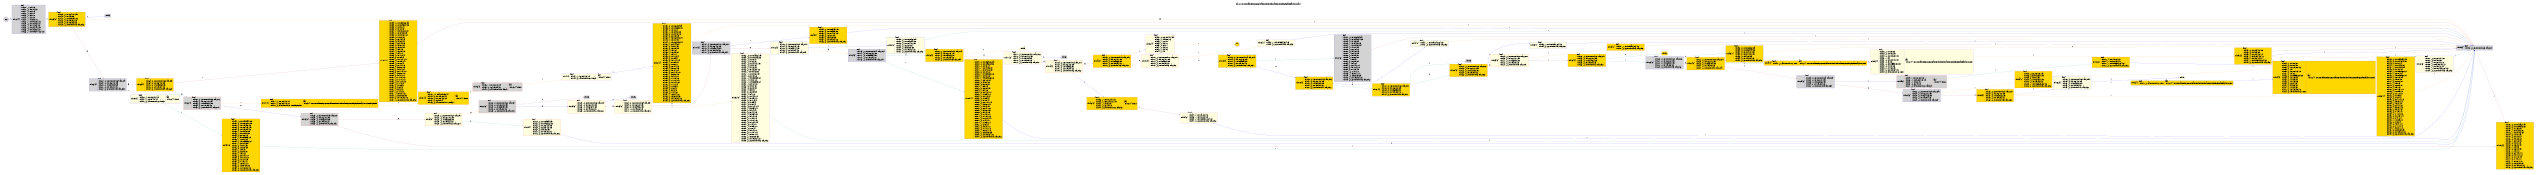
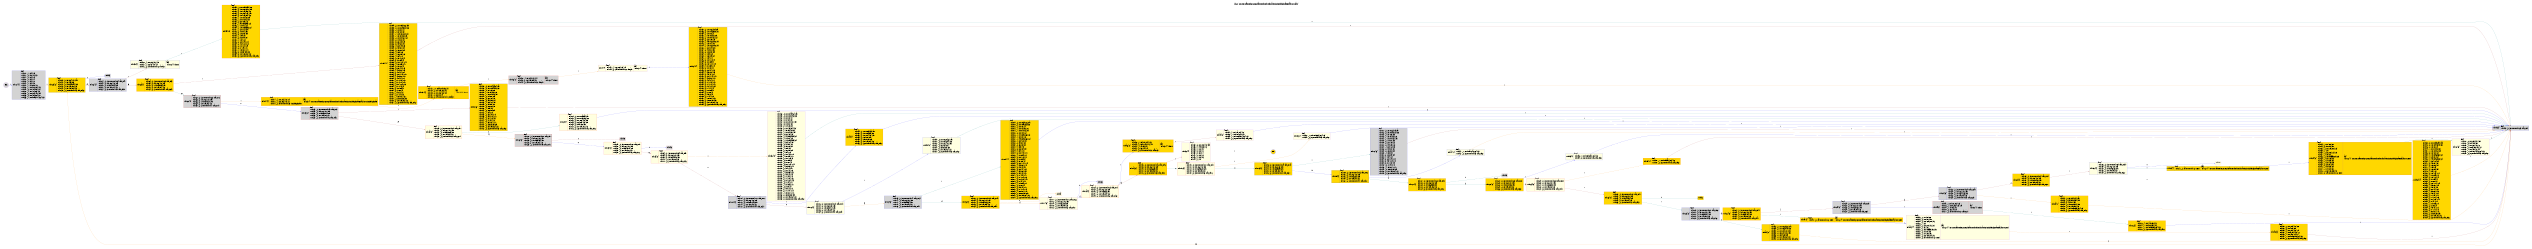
(2490, 86) -> (1511, 108)
